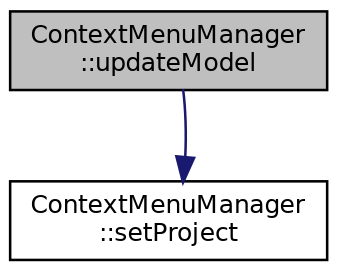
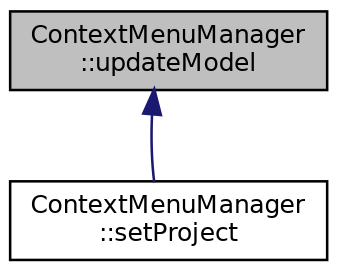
(186, 123) -> (152, 148)
